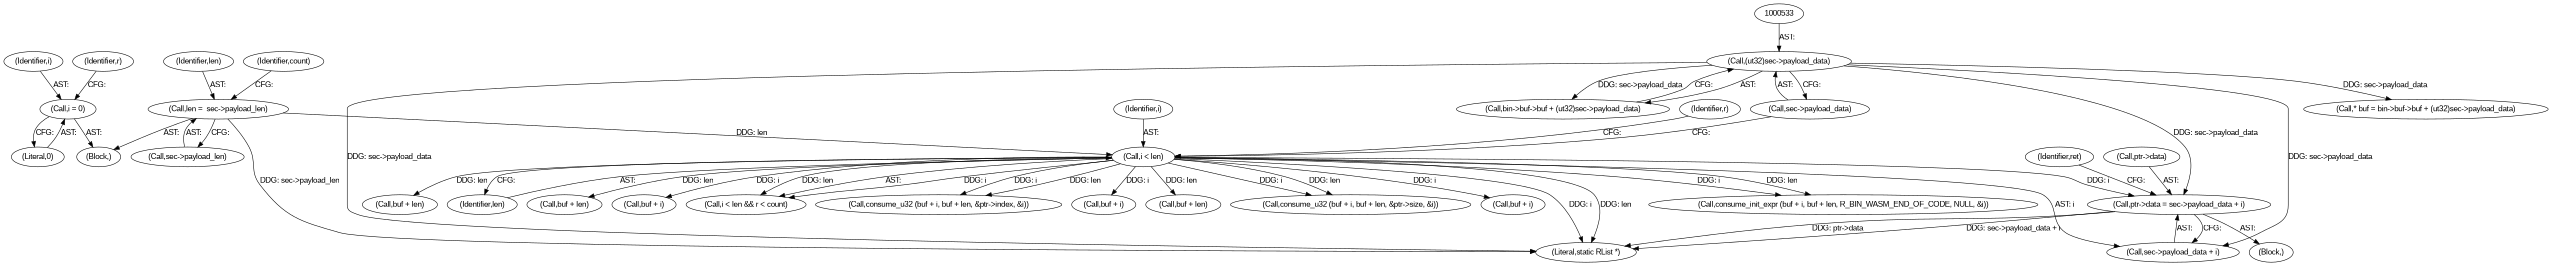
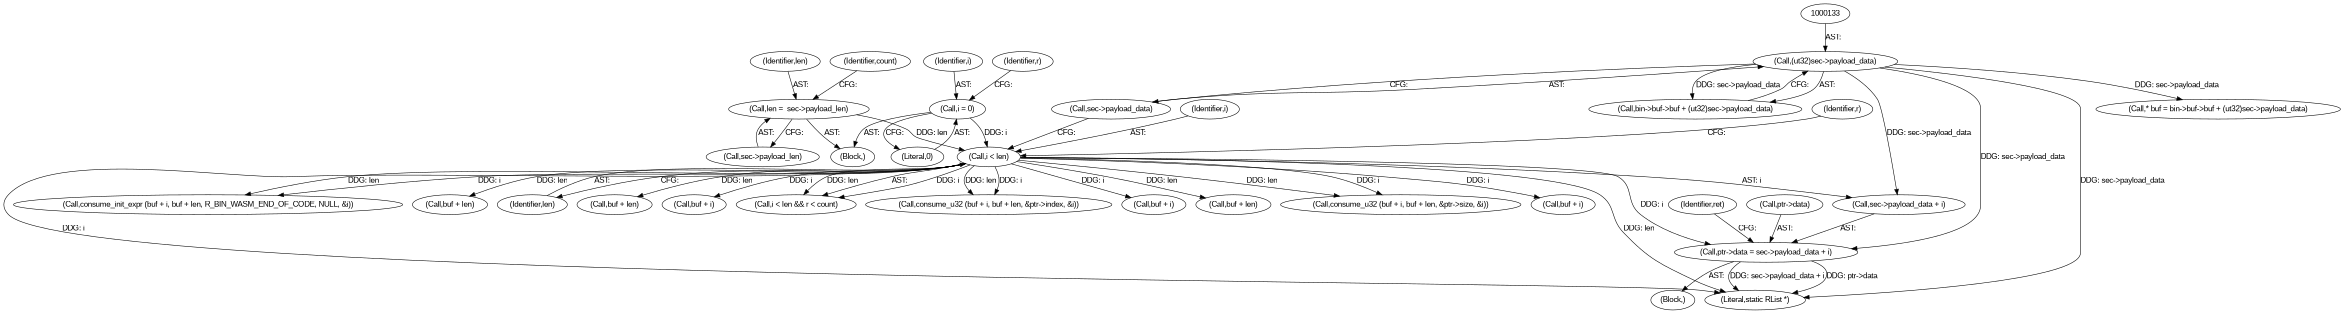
(1779, 14) -> (1825, 14)
none -> (980, 128)
(2203, 226) -> none
(849, 248) -> none
